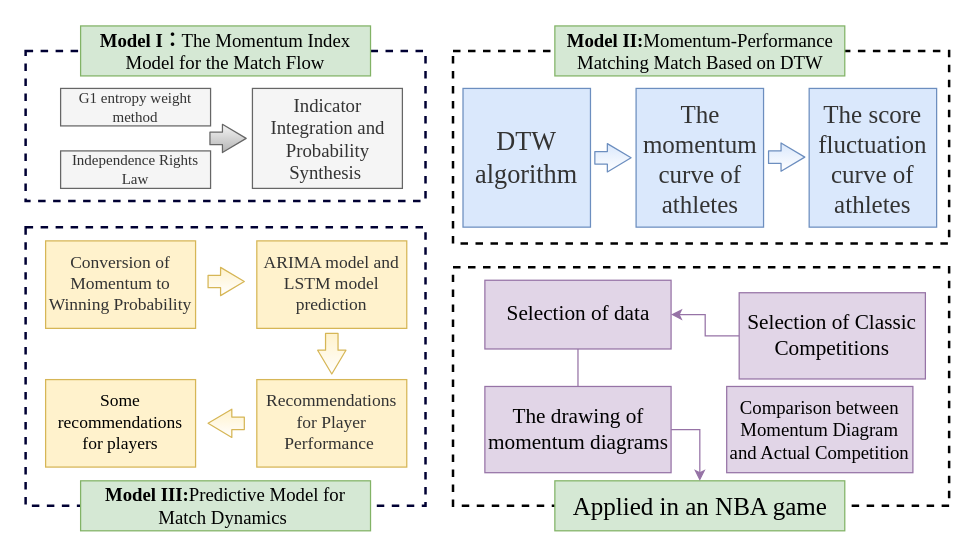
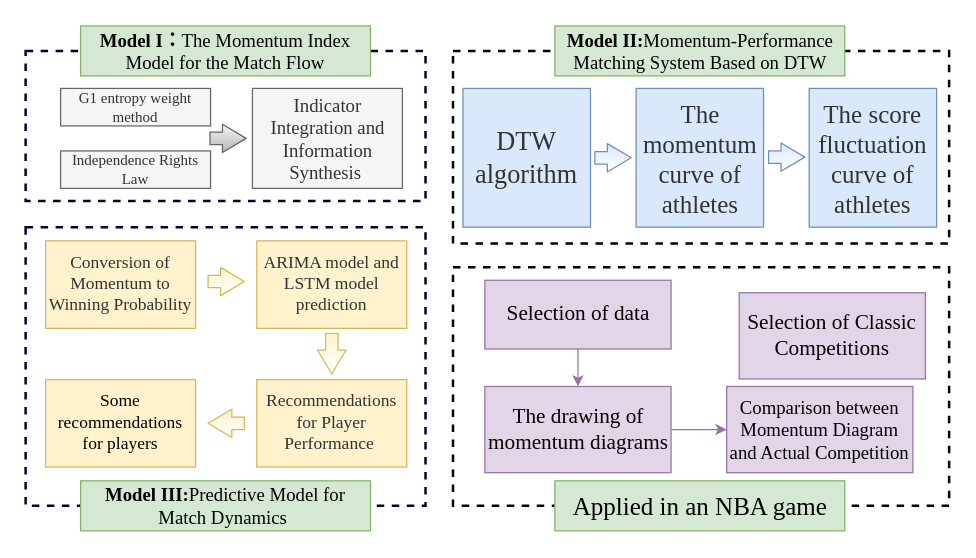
(701, 51) -> (701, 51)
(328, 138) -> (328, 138)
(705, 330) -> none
(578, 379) -> (578, 376)
(700, 450) -> (708, 429)
